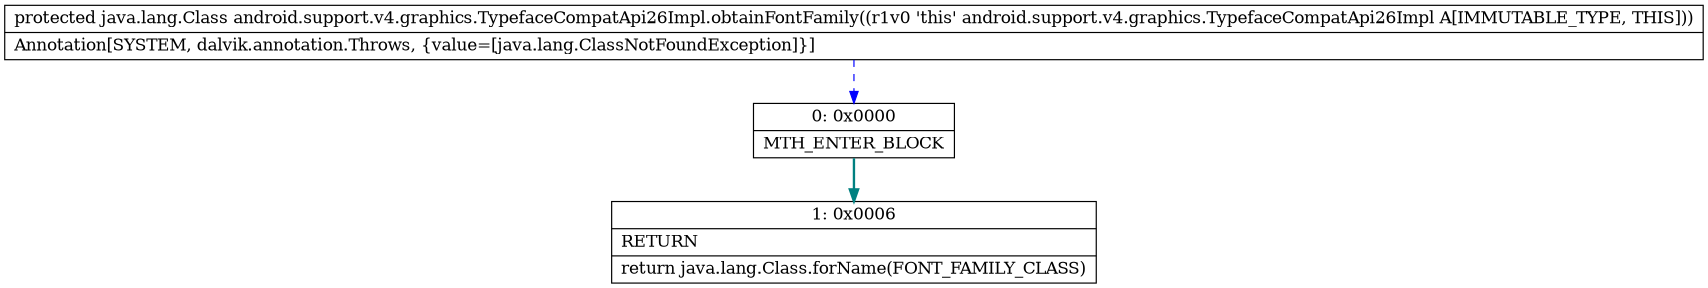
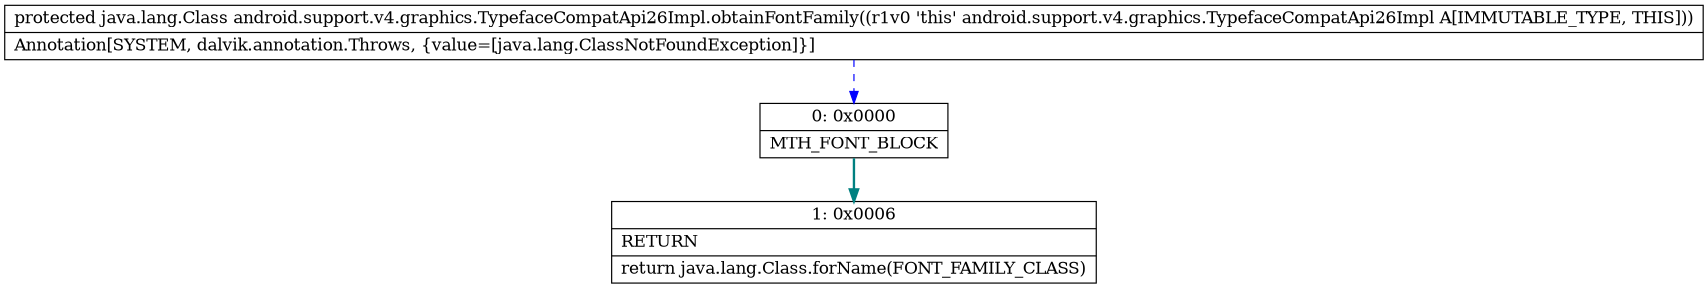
(854, 144) -> (854, 144)
